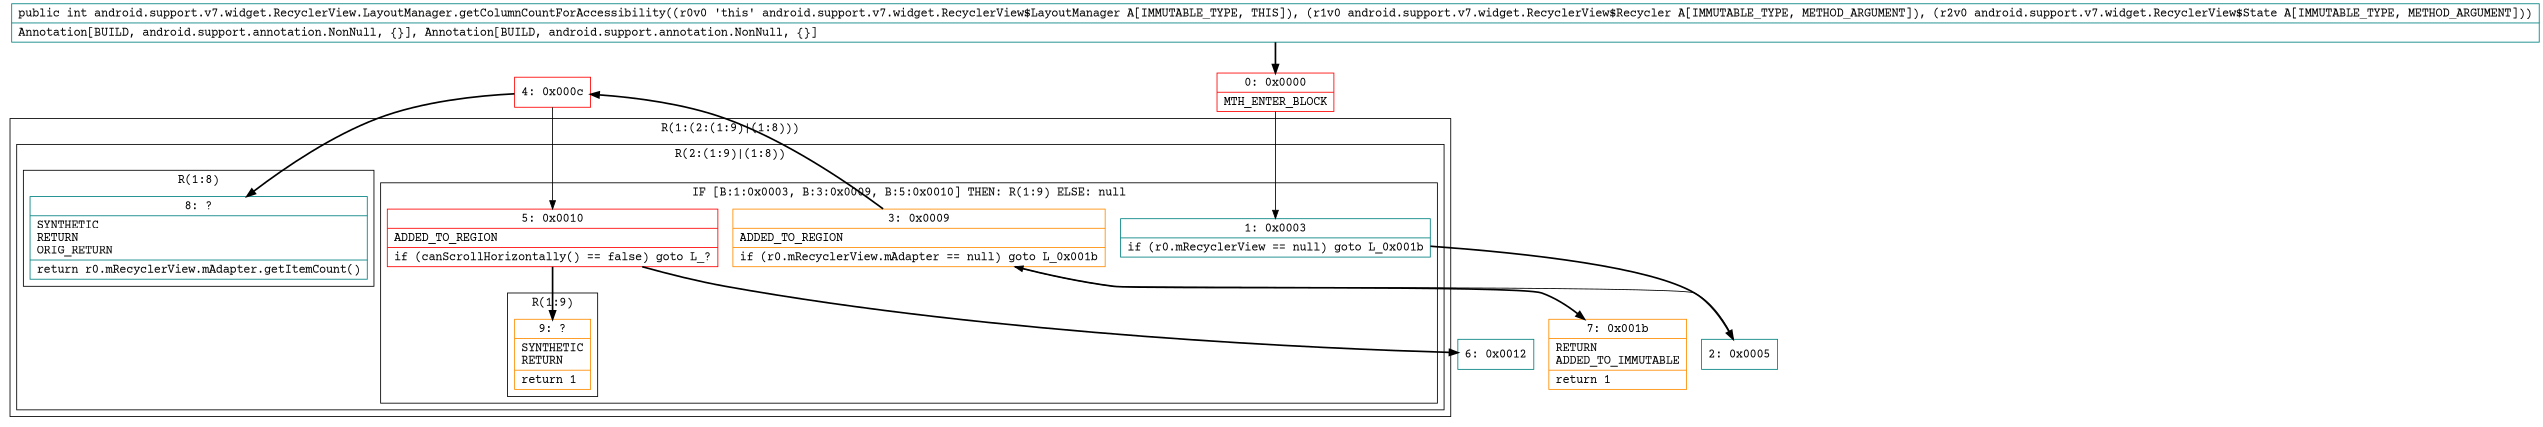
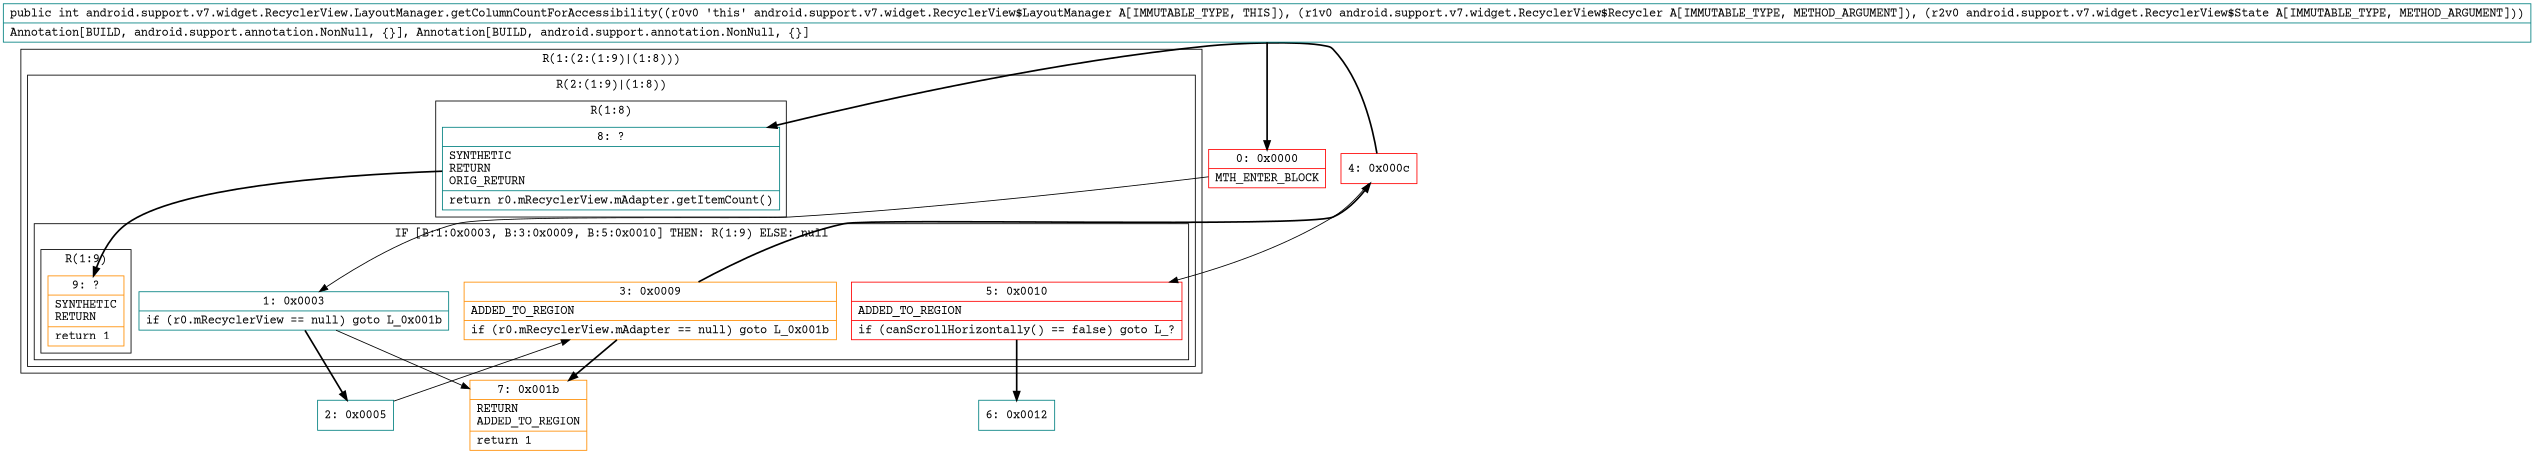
(553, 288) -> (255, 186)
none -> (390, 354)
(1618, 360) -> (528, 421)
